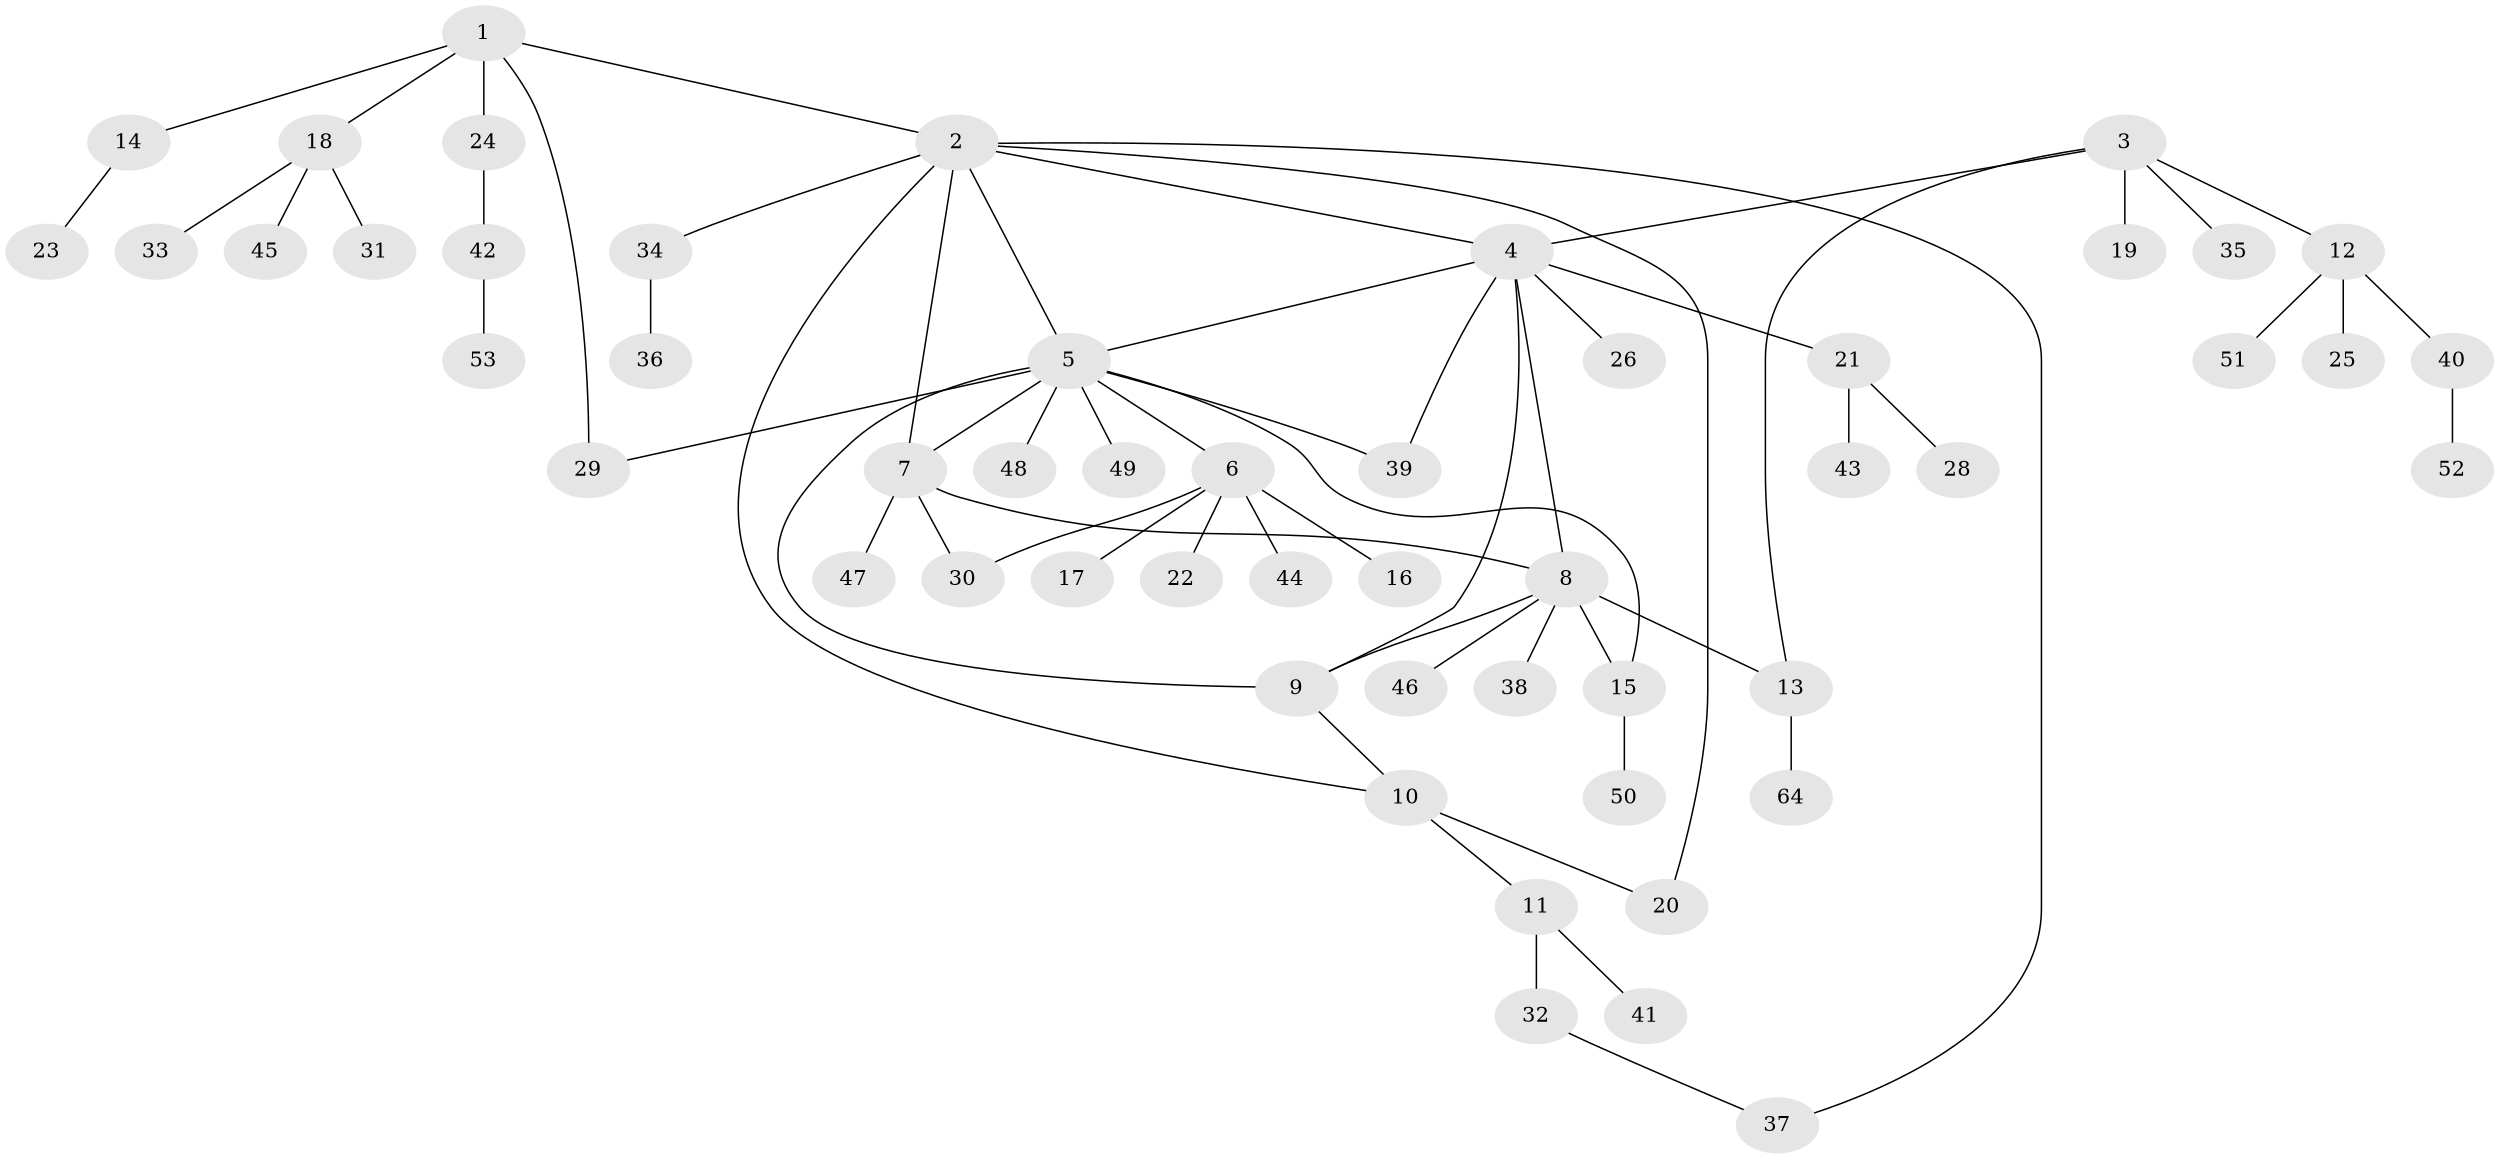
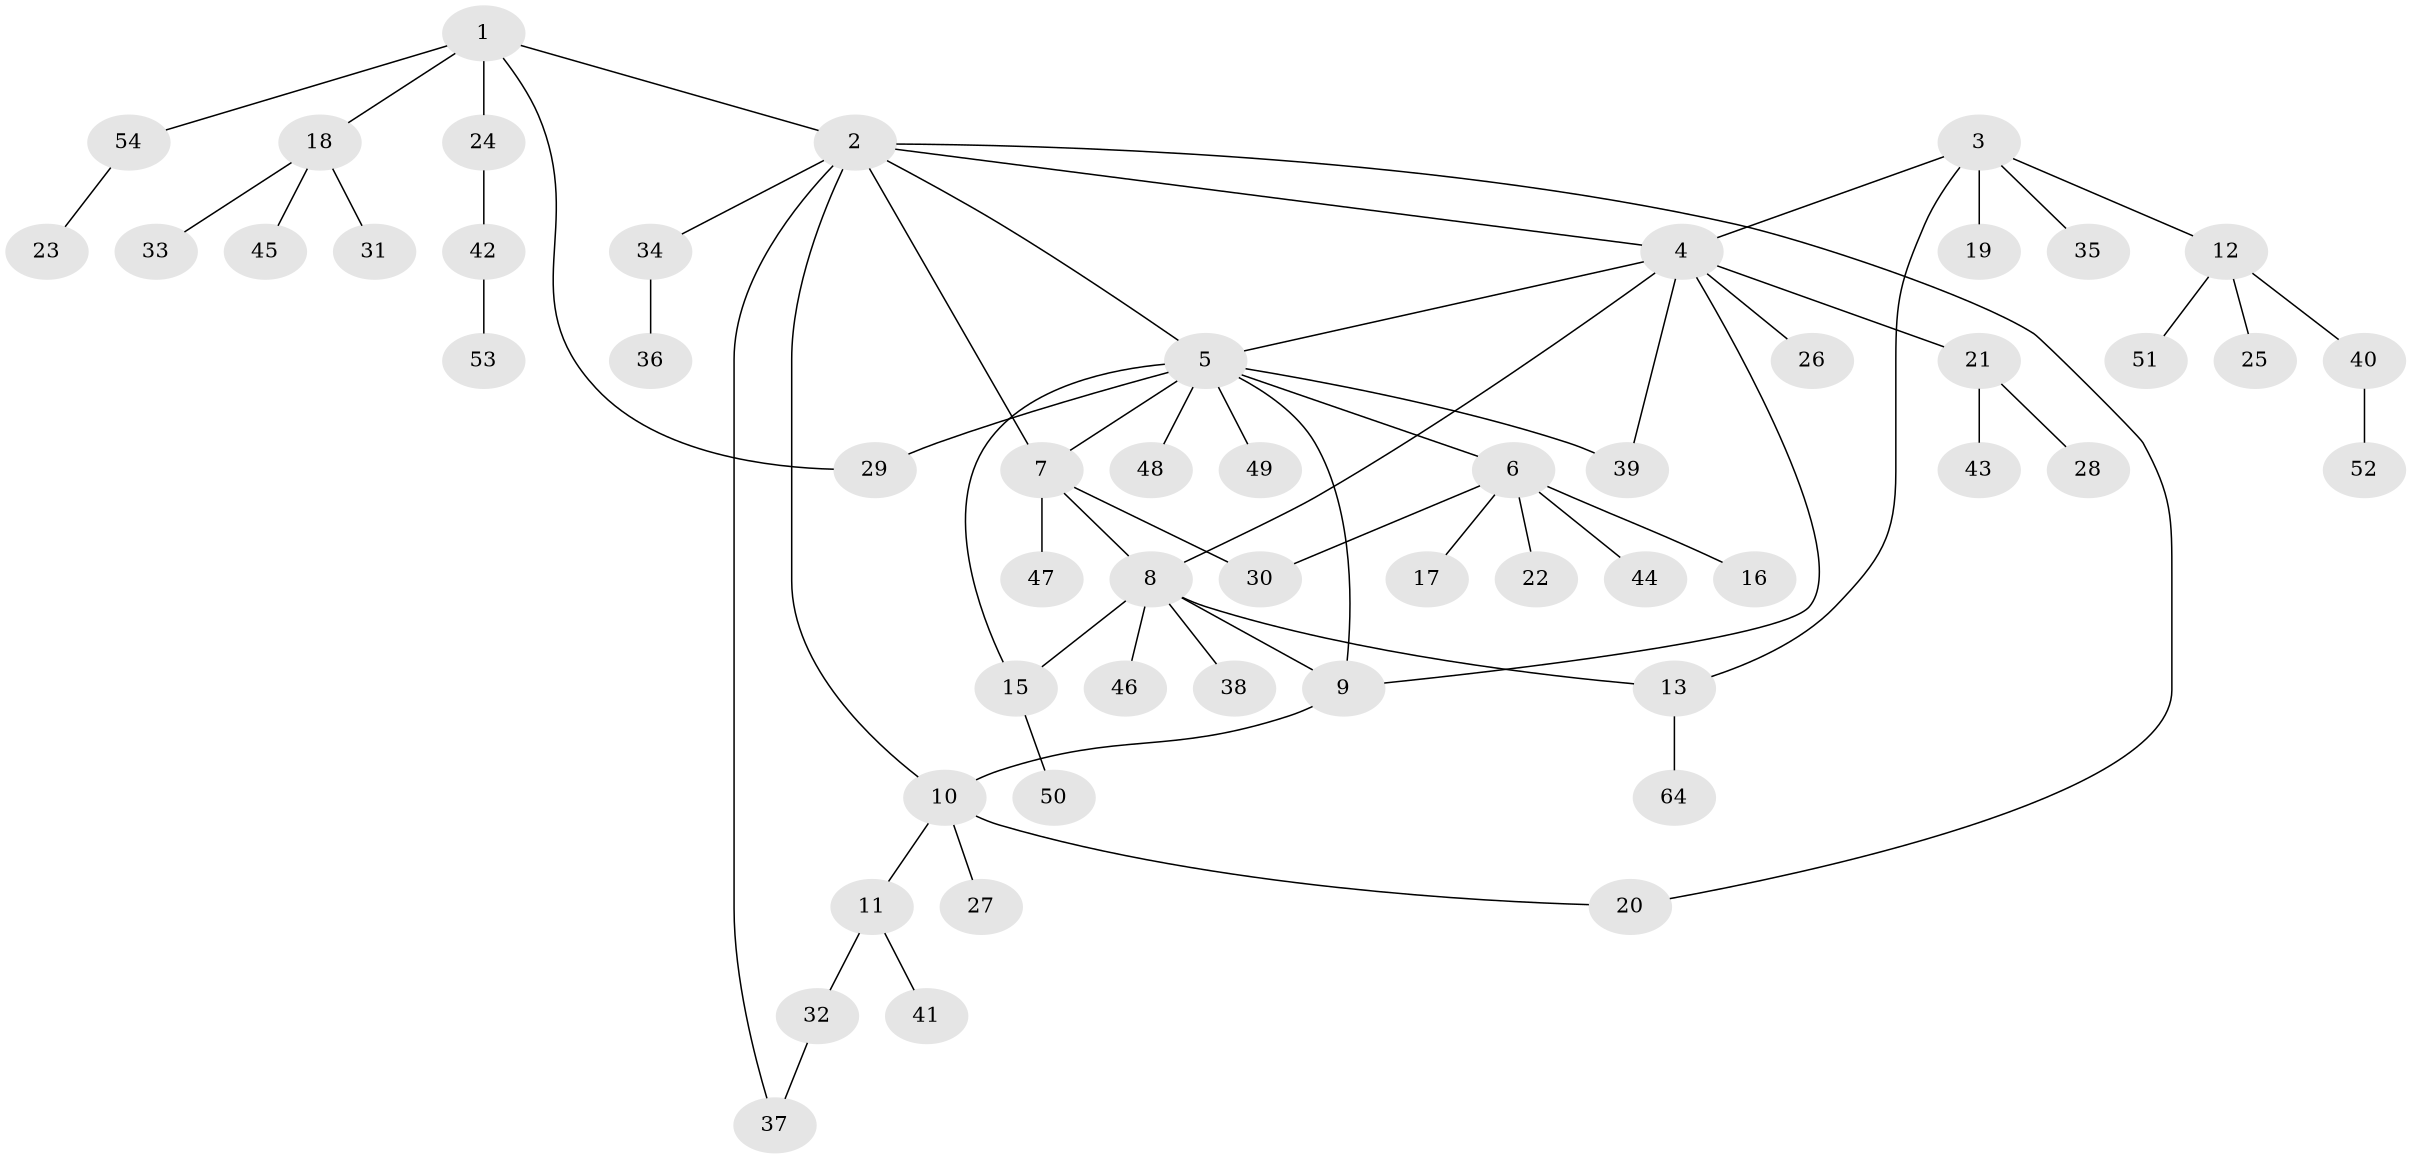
(129, 143) -> (129, 143)
none -> (981, 907)
